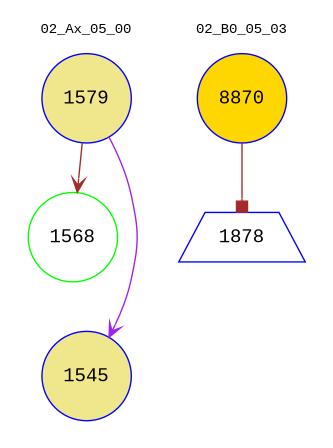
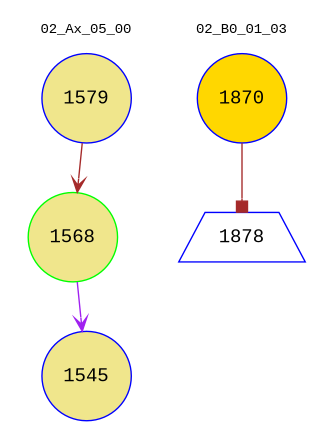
(242, 30) -> (242, 30)
(242, 98) -> (242, 98)
(137, 230) -> (79, 300)
(73, 237) -> (73, 237)
